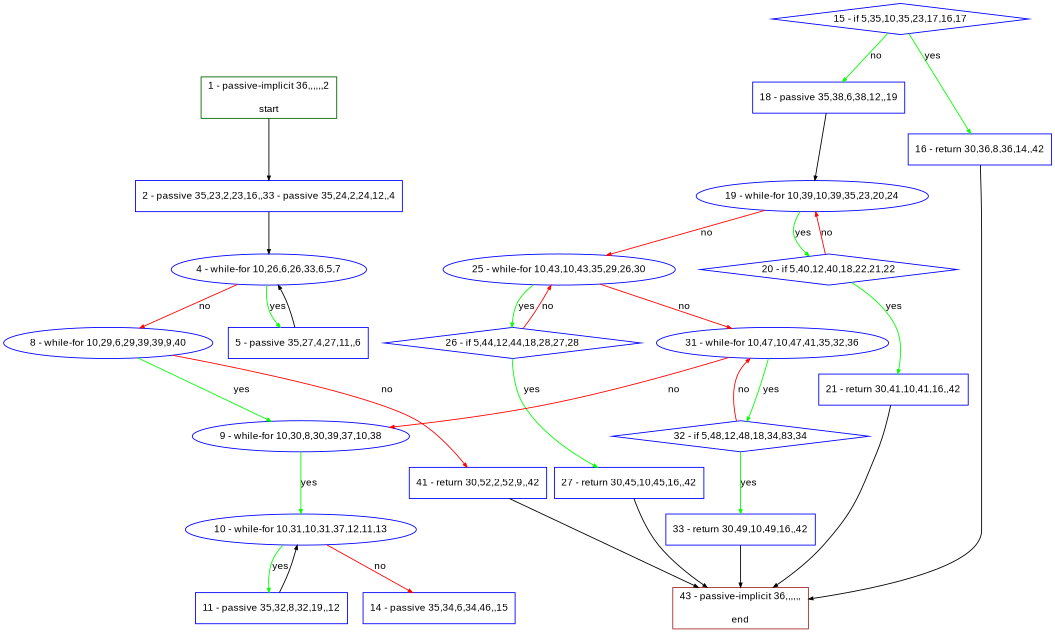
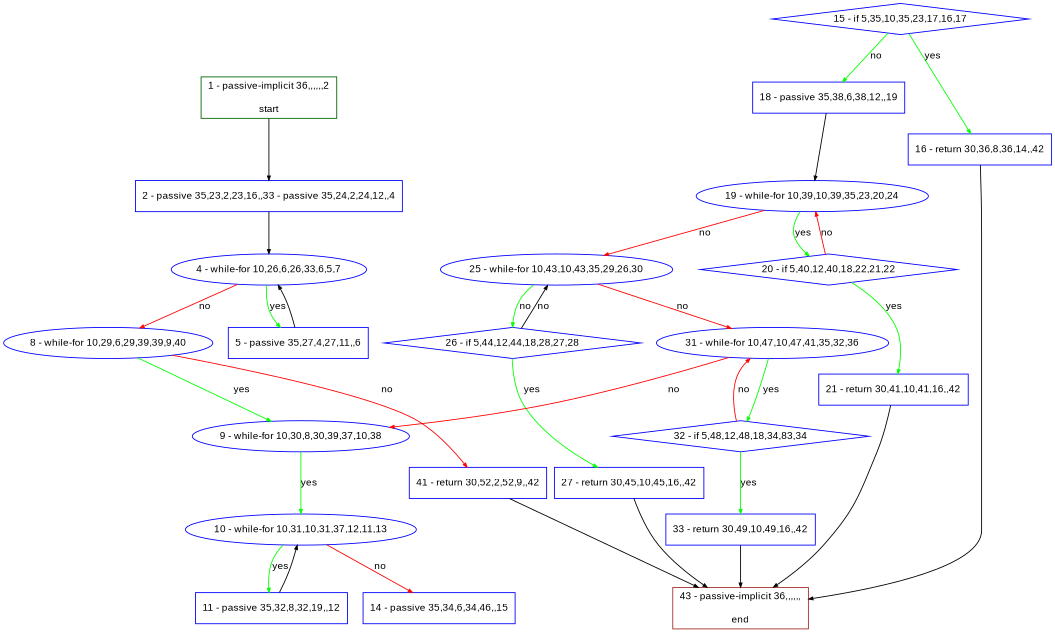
(527, 306) -> (525, 306)
(537, 309) -> (533, 309)
